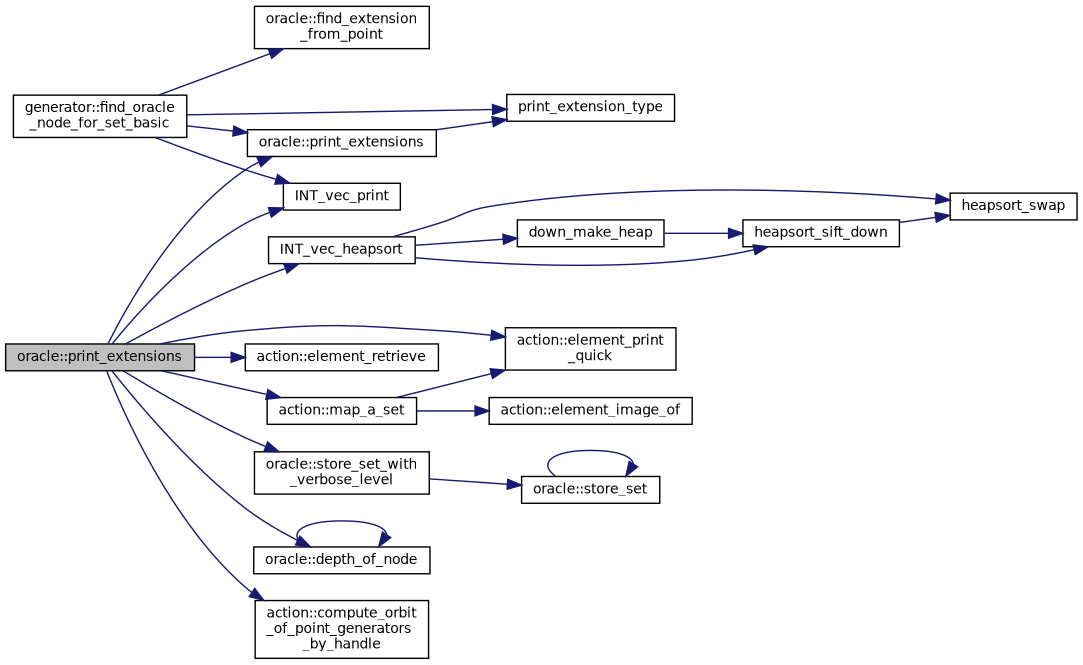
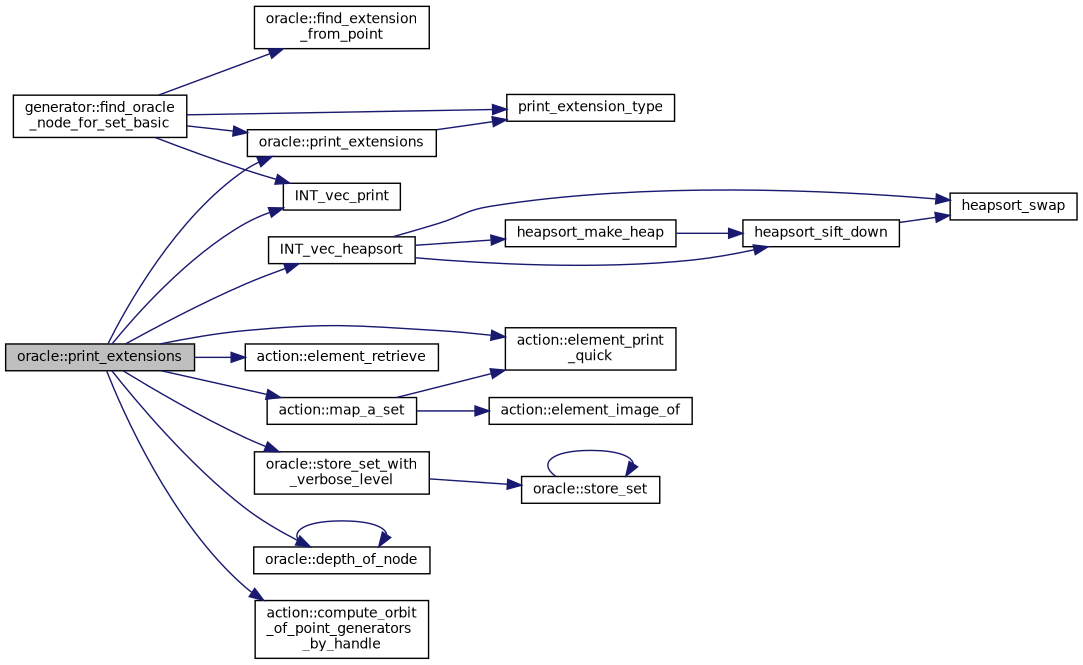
(591, 233) -> (591, 233)
